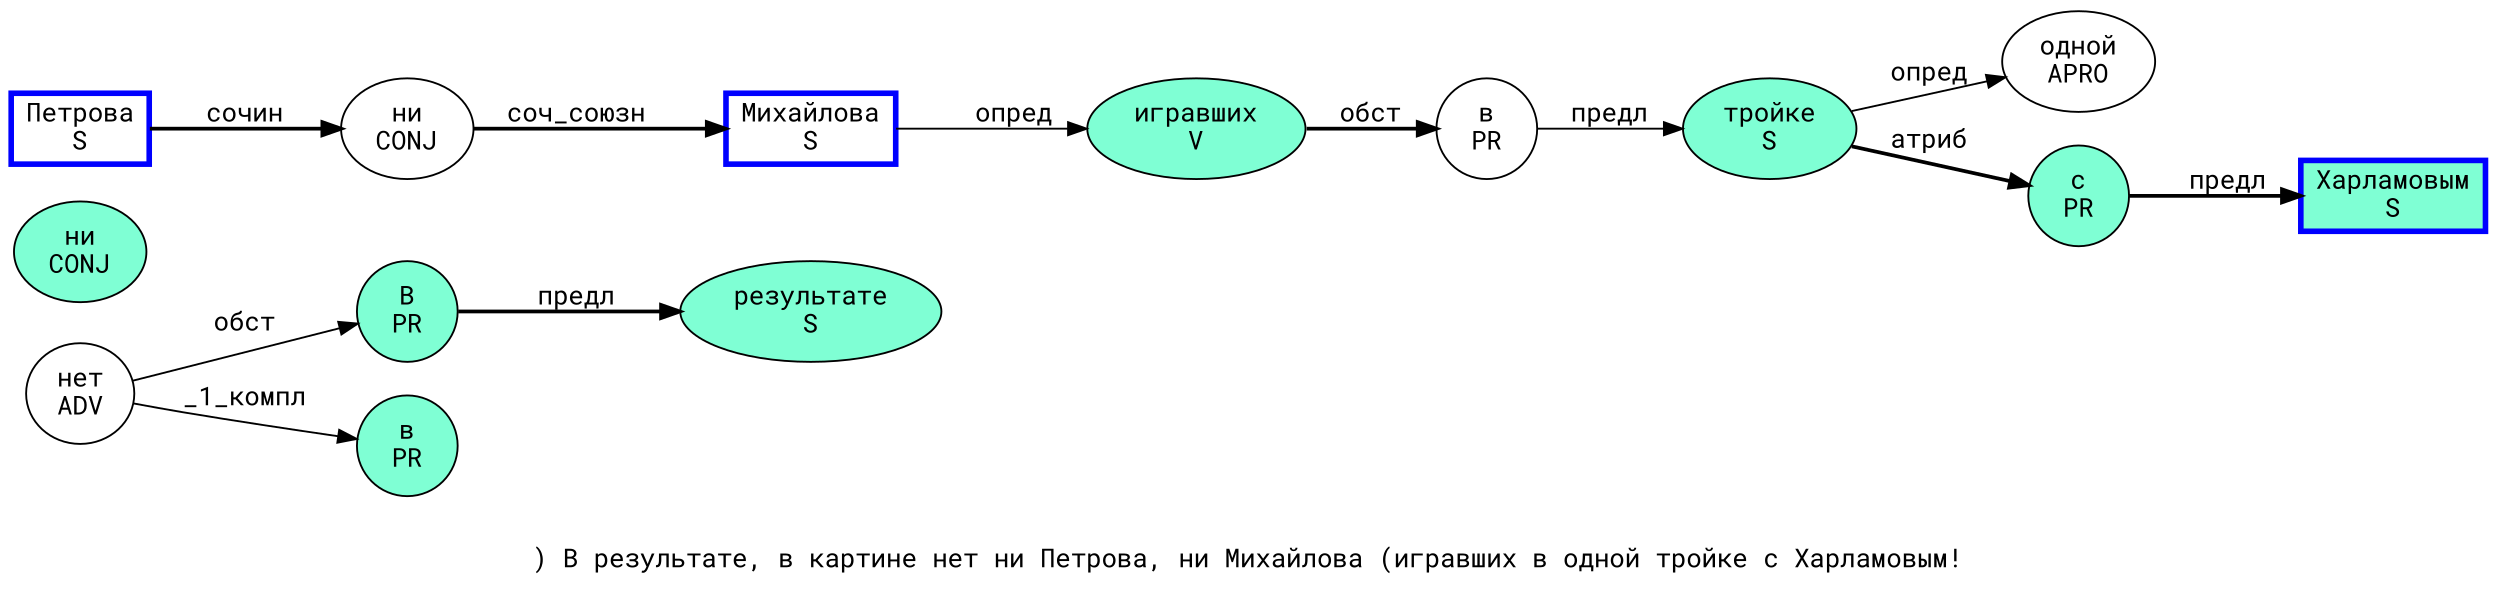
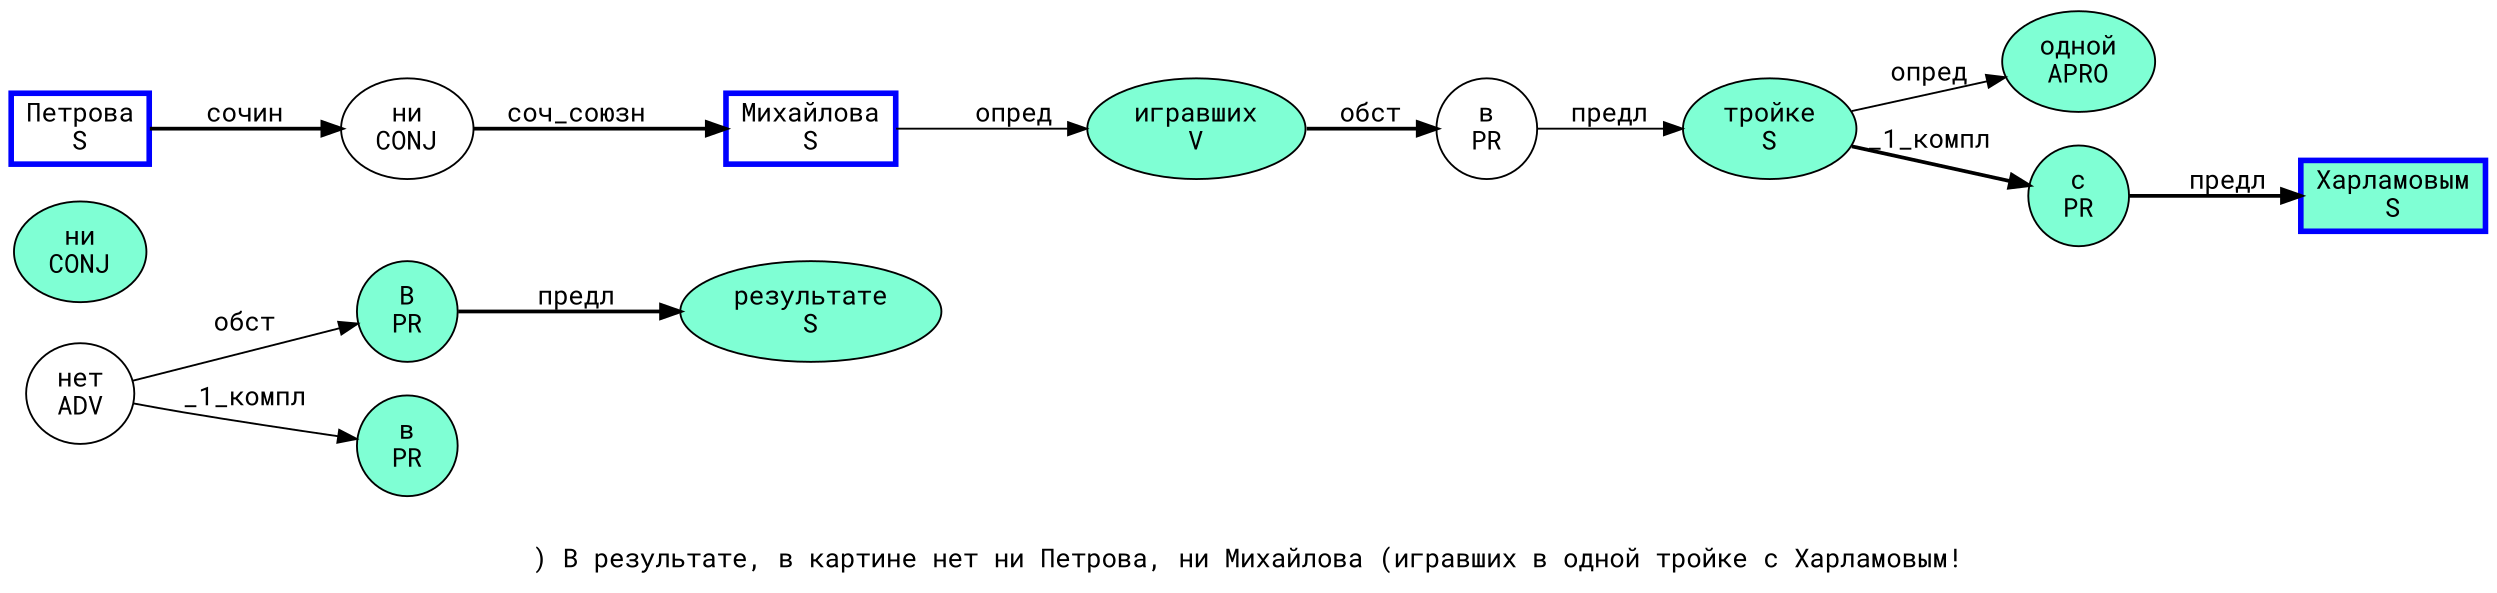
(2079, 62) -> (2079, 62)
(1929, 141) -> (1929, 141)
